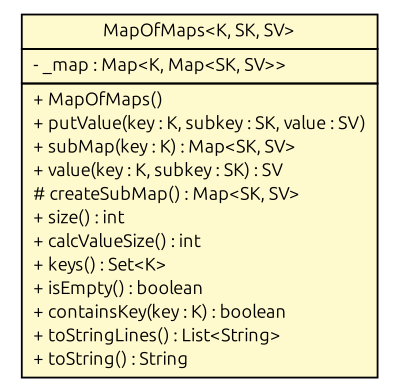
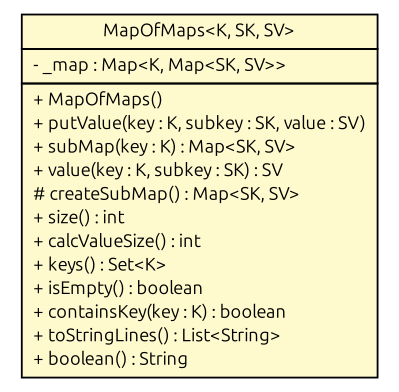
(112, 359) -> (112, 359)
